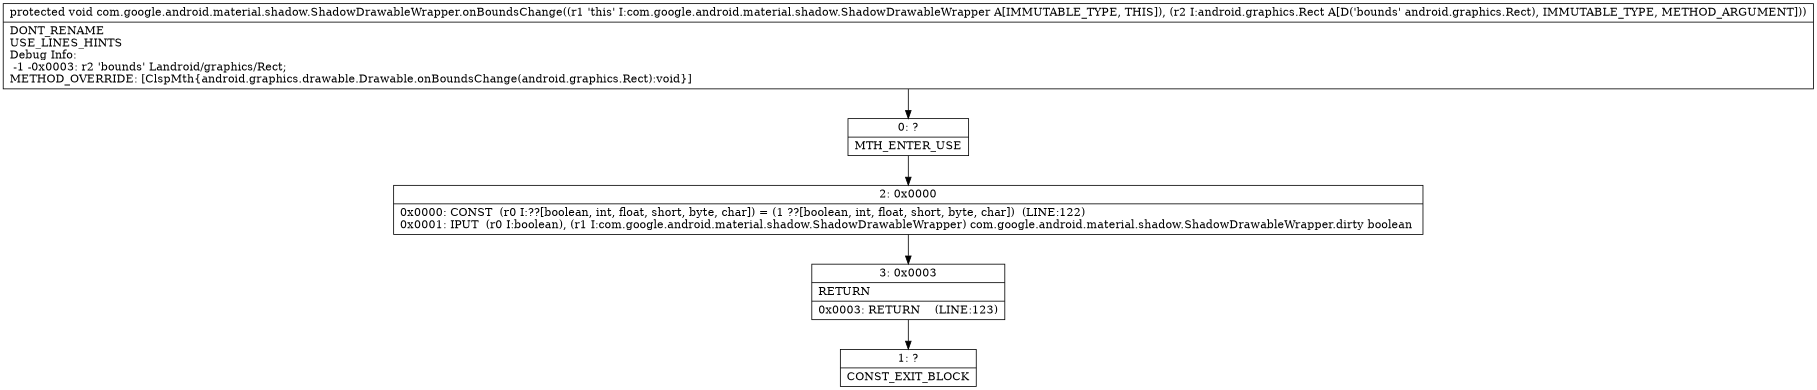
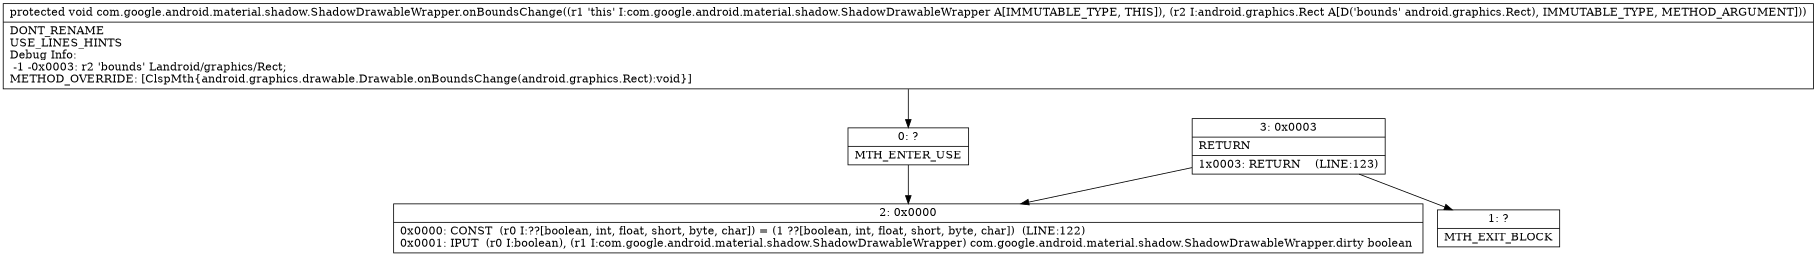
(908, 245) -> (1110, 185)
(908, 310) -> (1289, 164)
(908, 377) -> (1499, 237)
